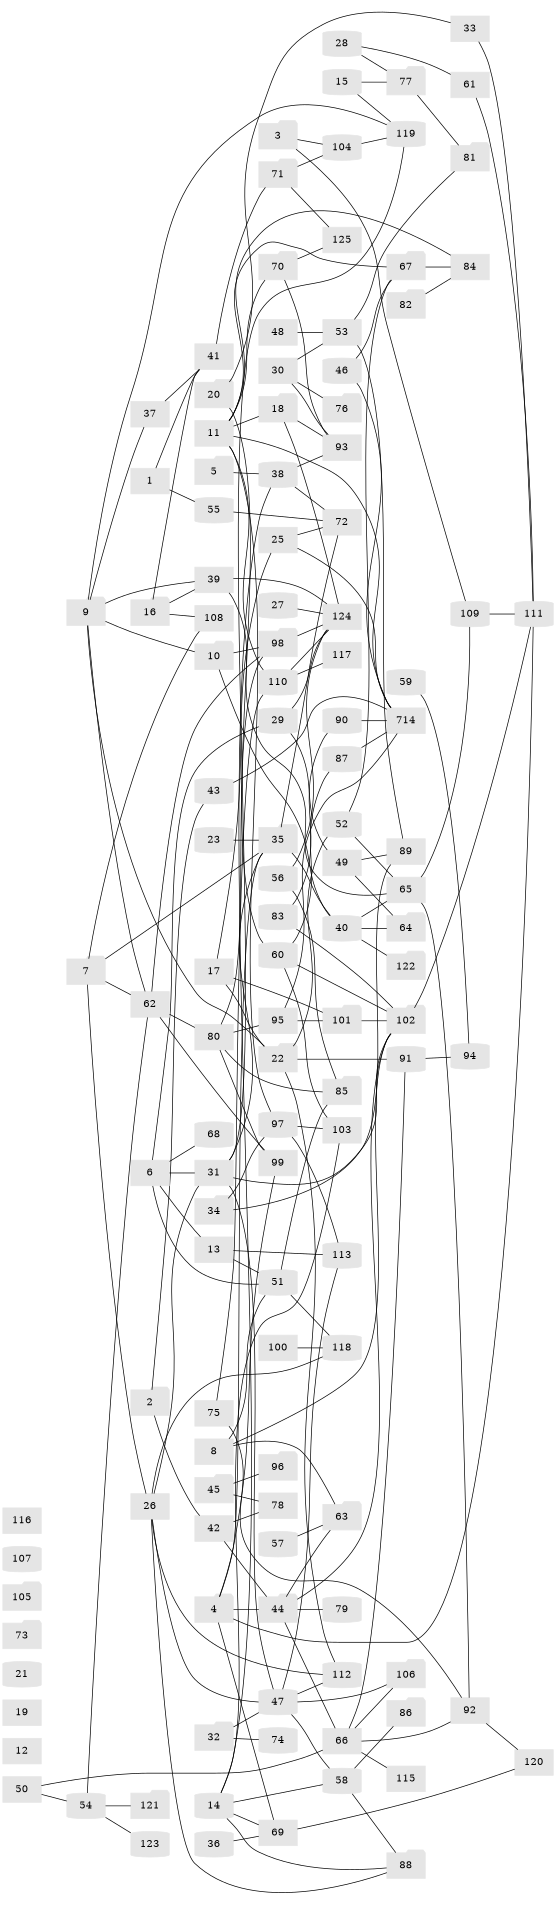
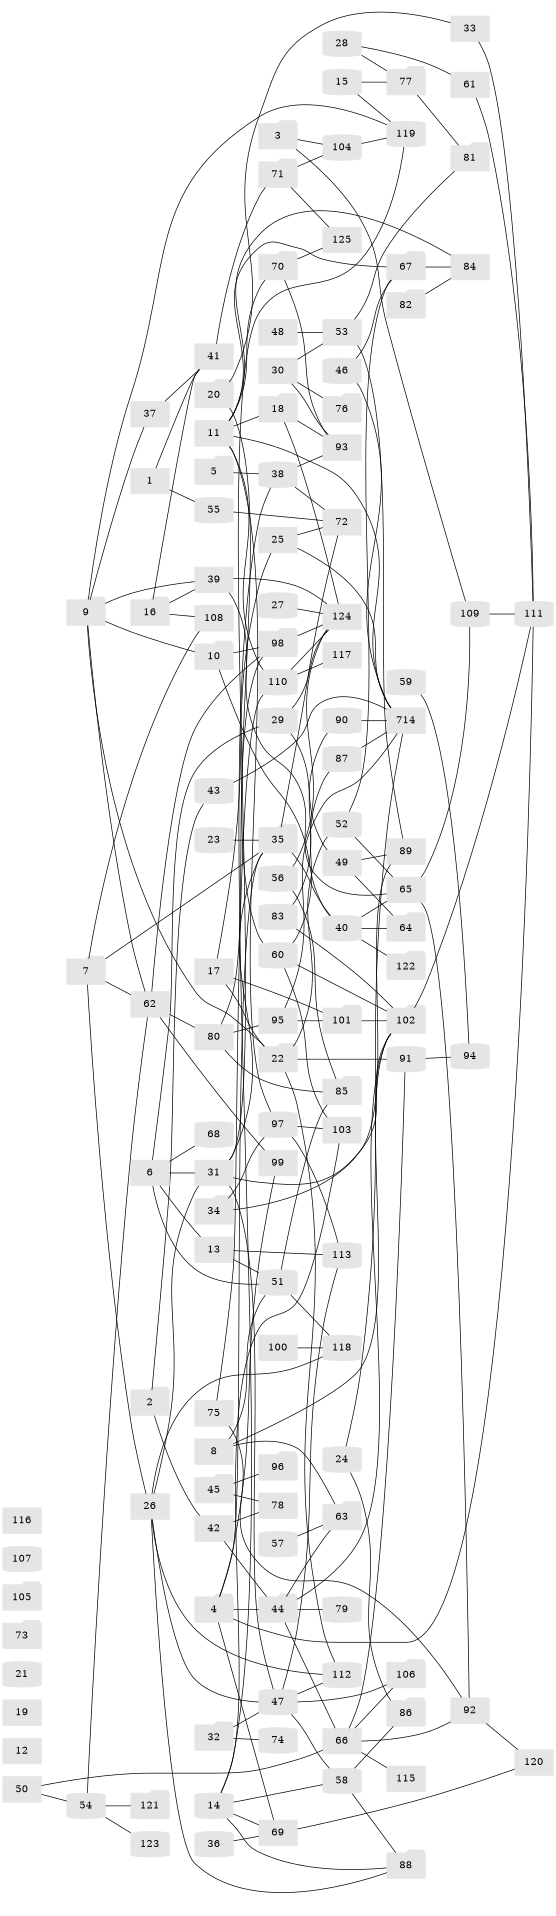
(232, 1080) -> none
none -> (342, 1460)
